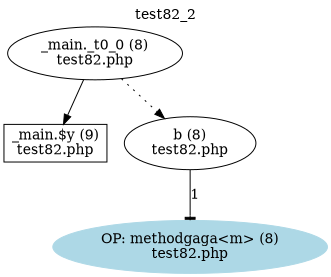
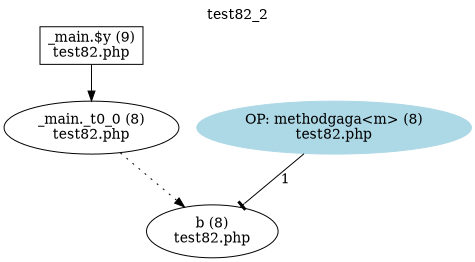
(76, 97) -> (91, 78)
(190, 192) -> (274, 179)
